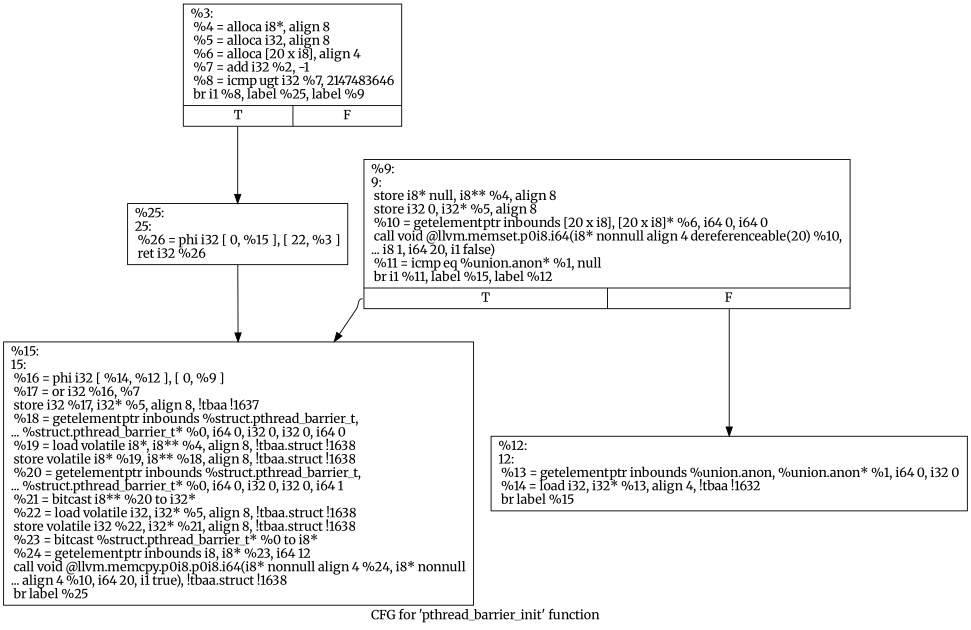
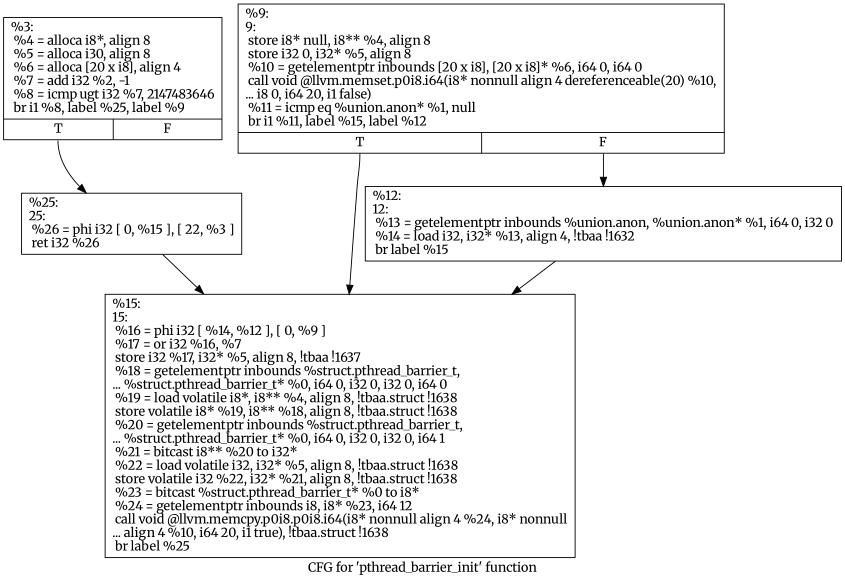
(261, 41) -> (81, 54)
(434, 250) -> (309, 95)
none -> (537, 275)
